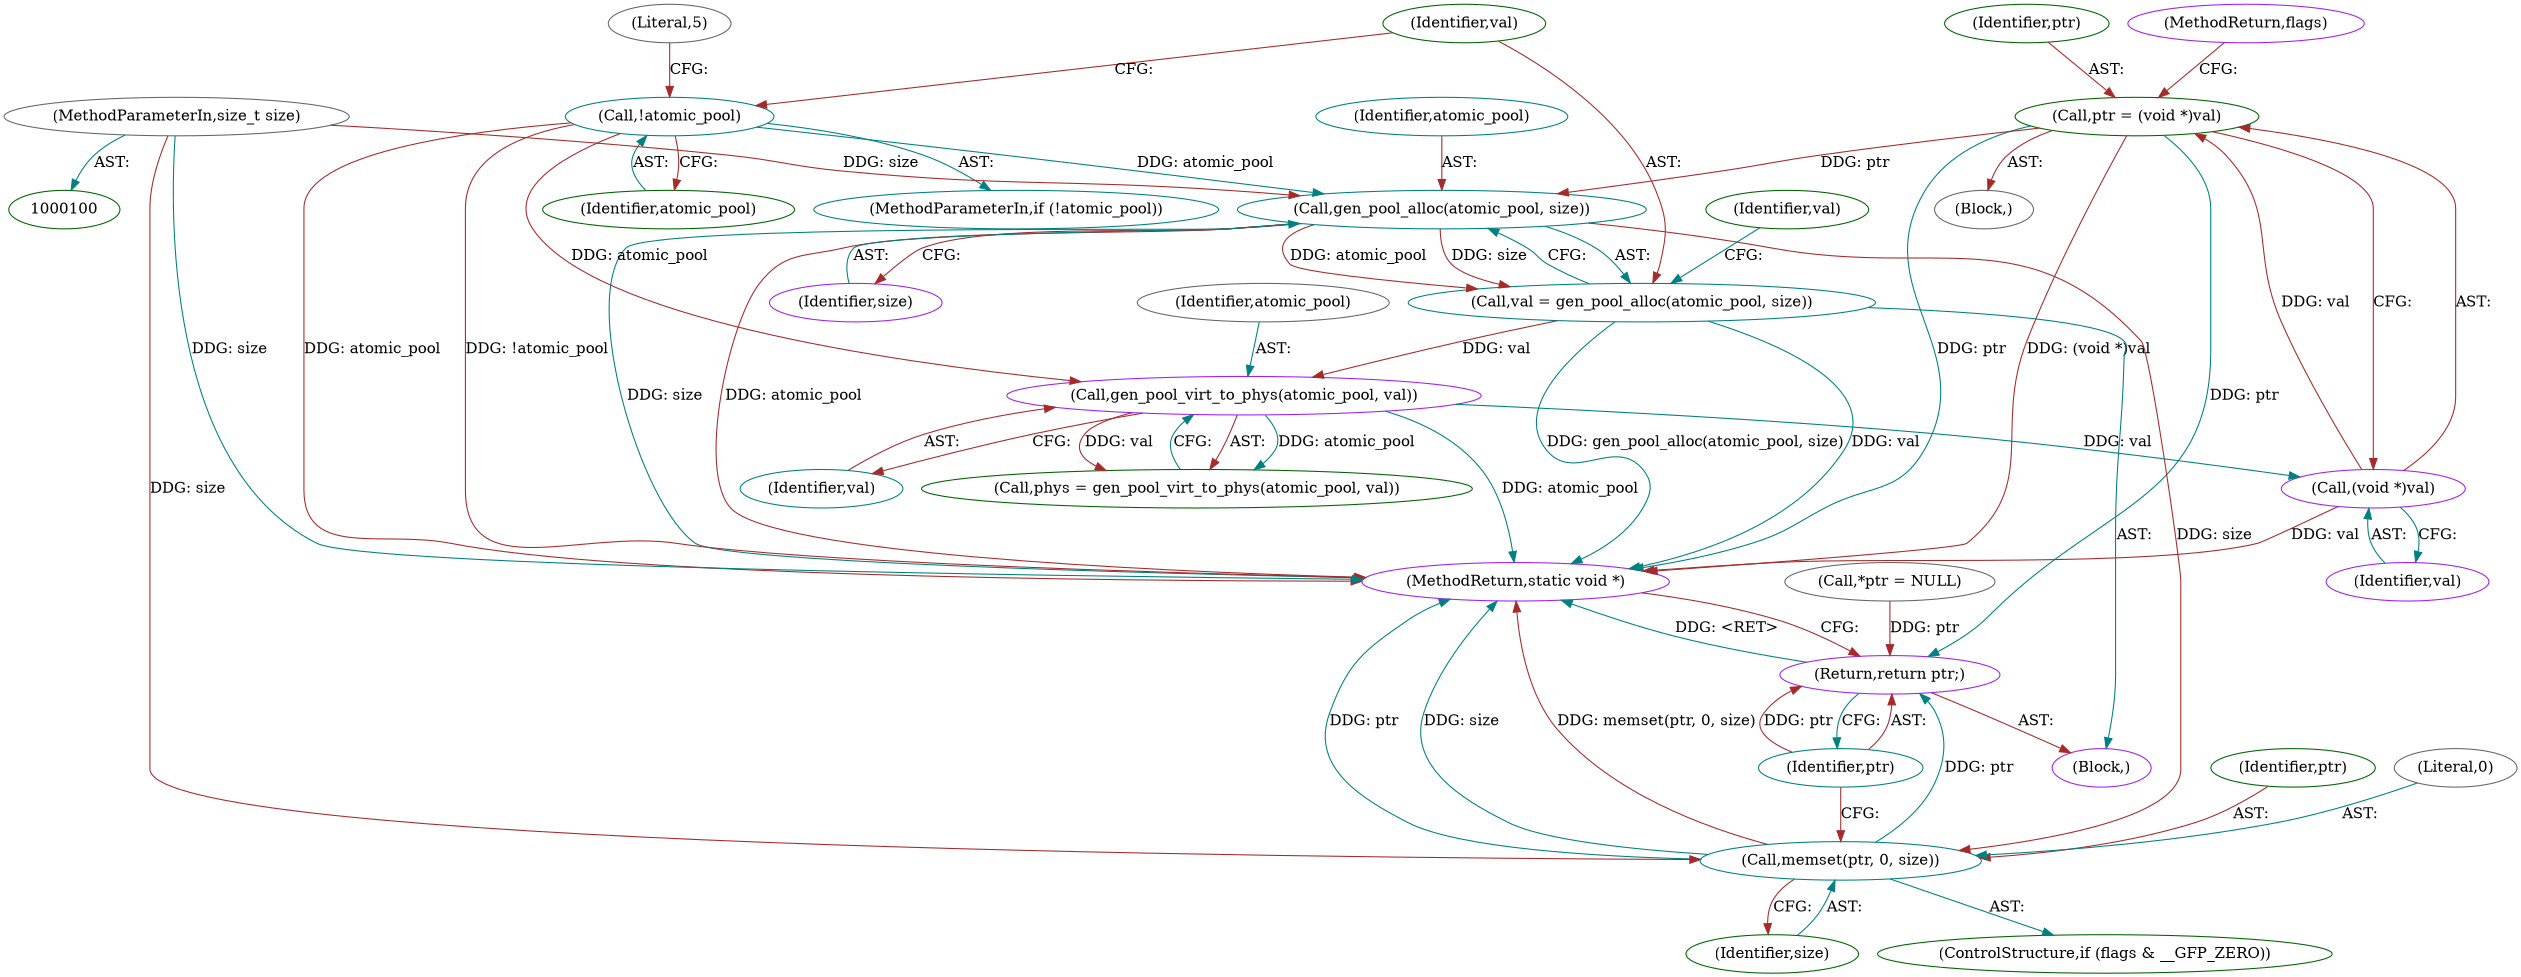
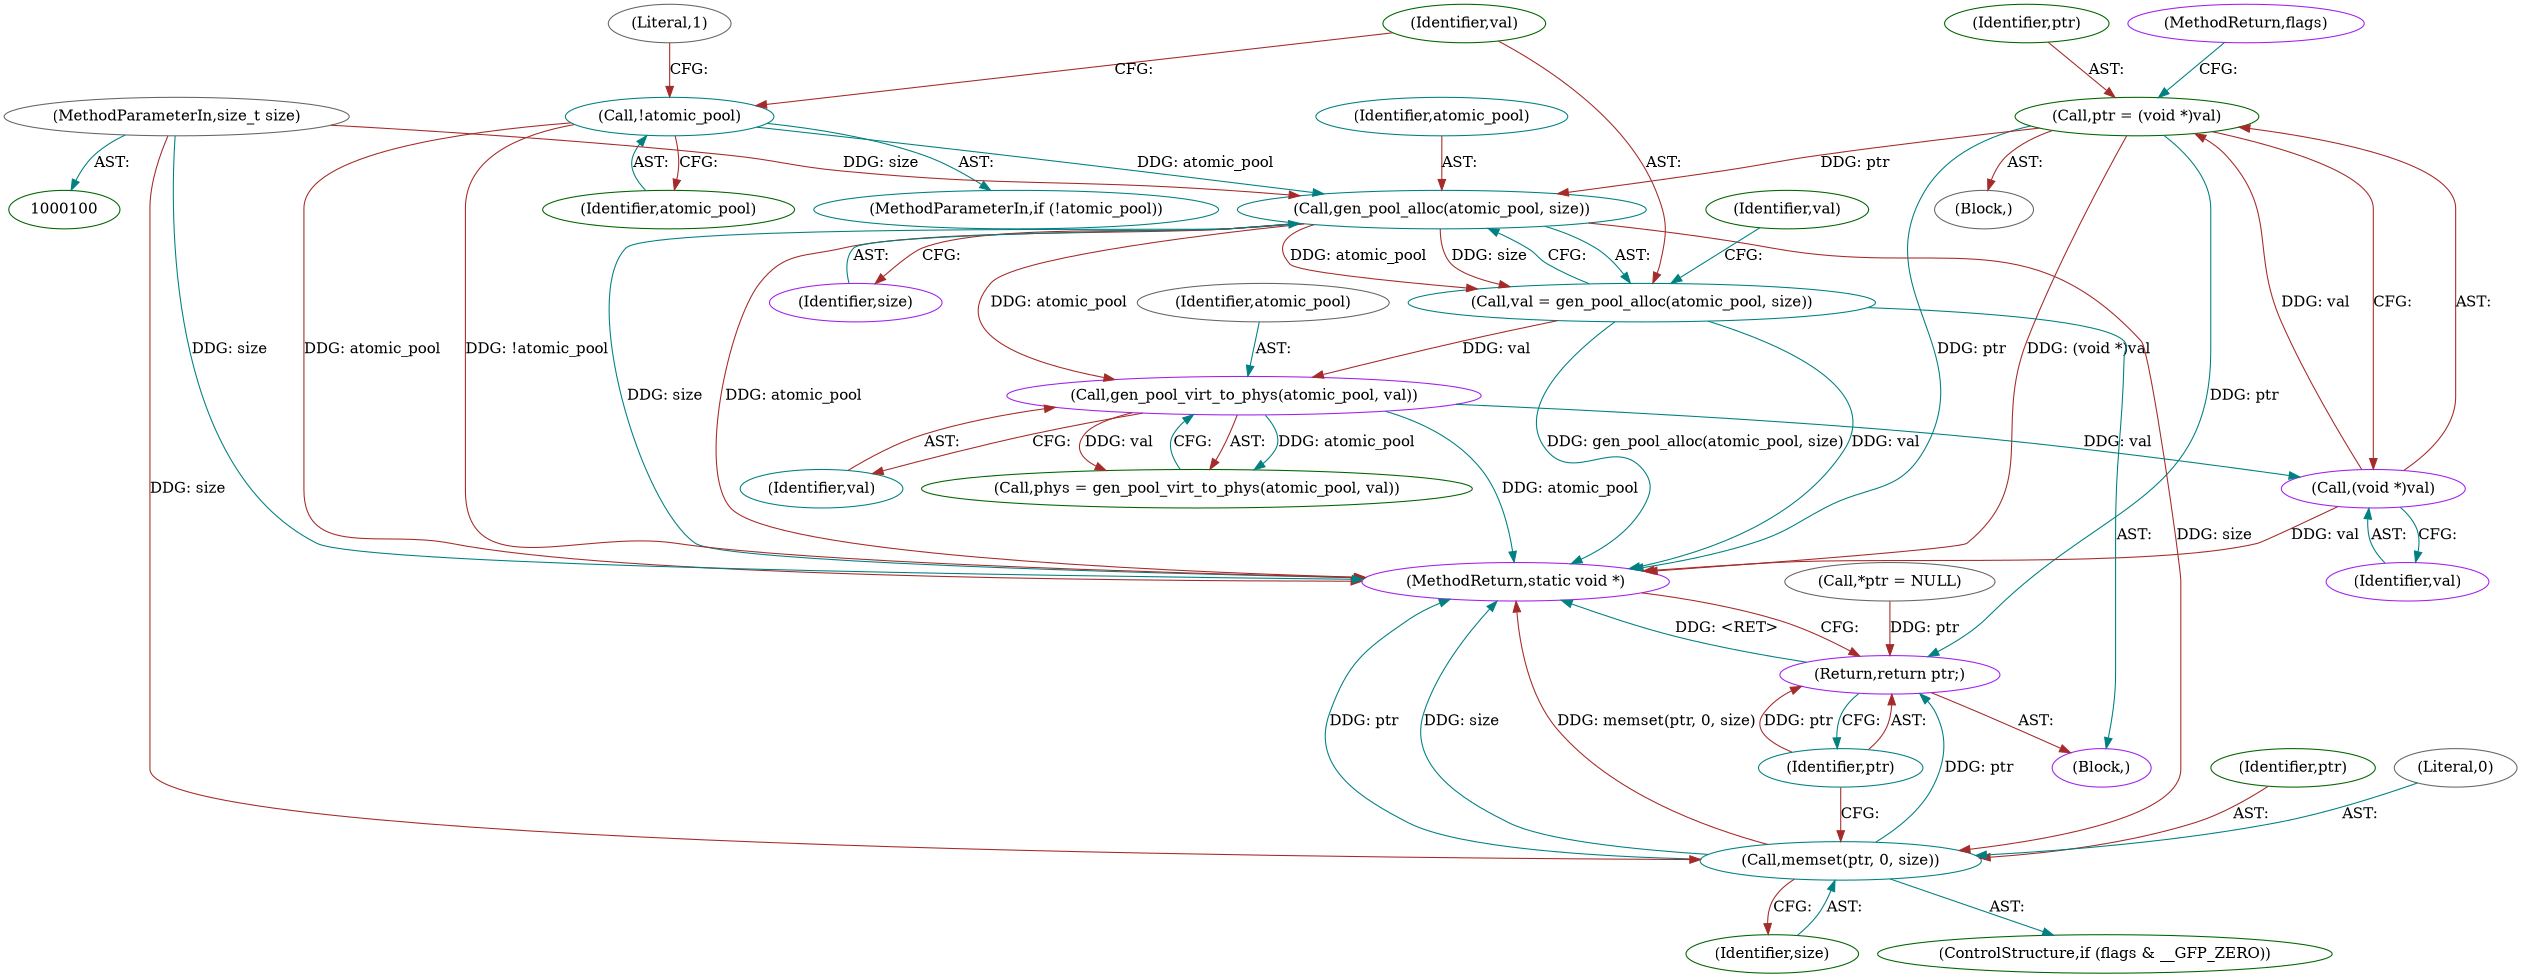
(670, 24) -> (670, 24)
(2196, 67) -> (2196, 67)
(718, 321) -> (1056, 260)
